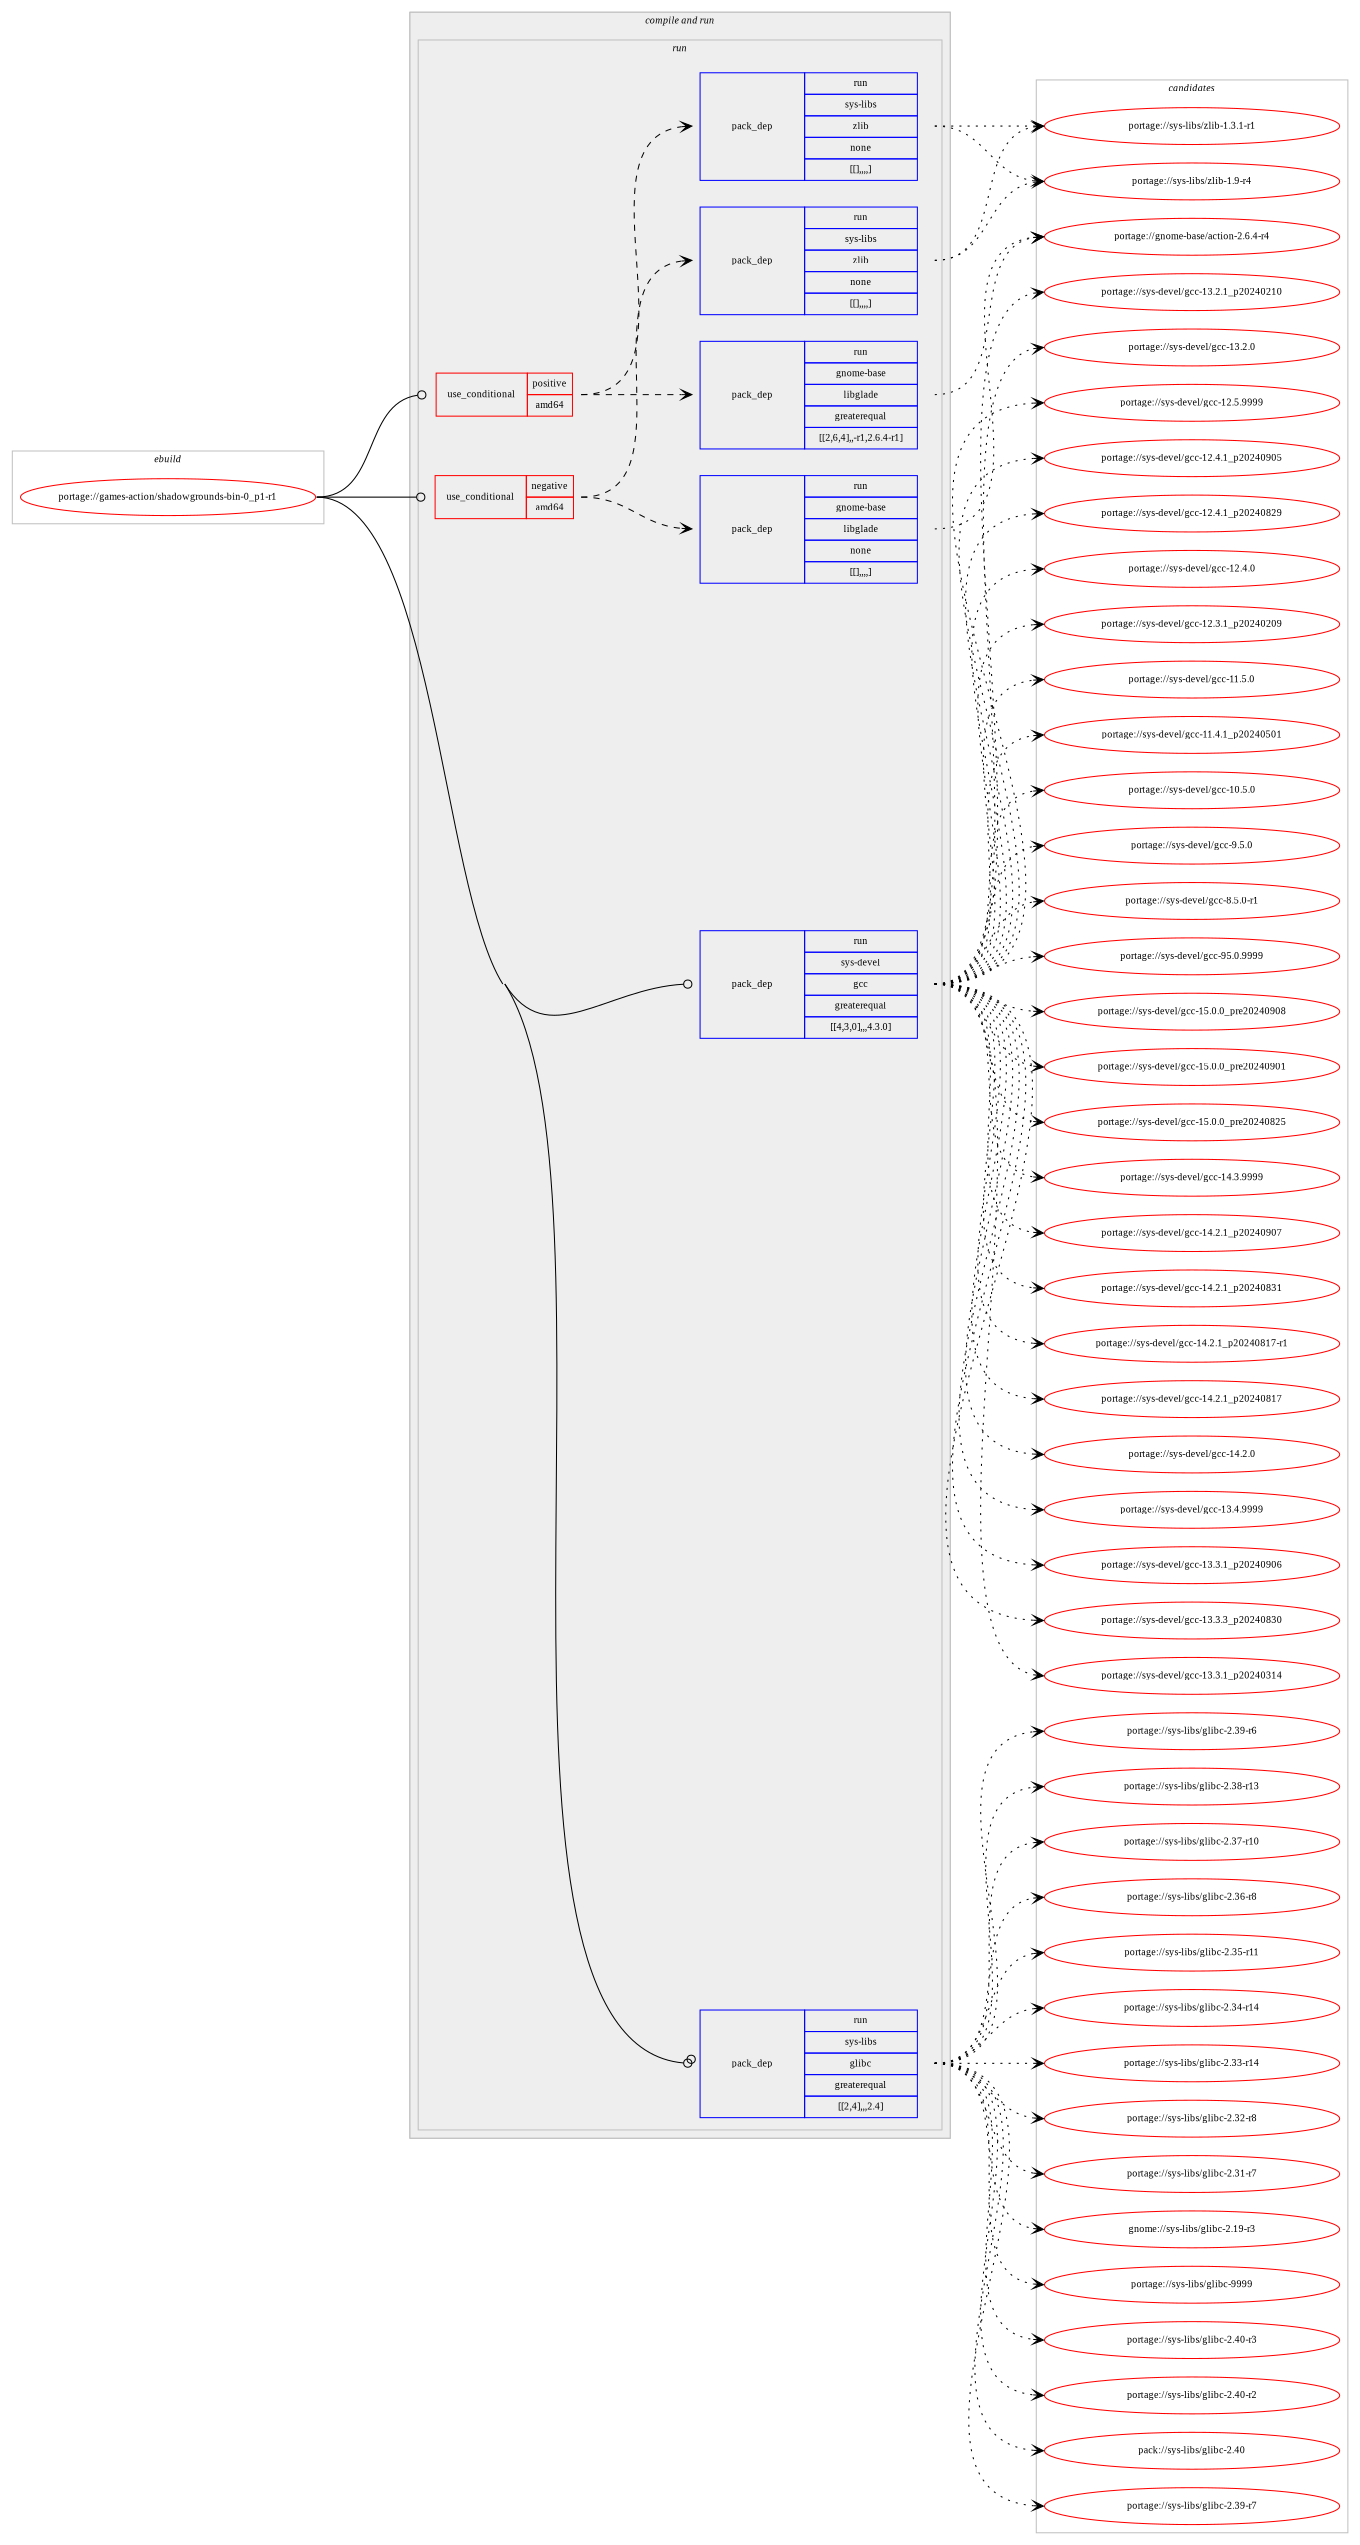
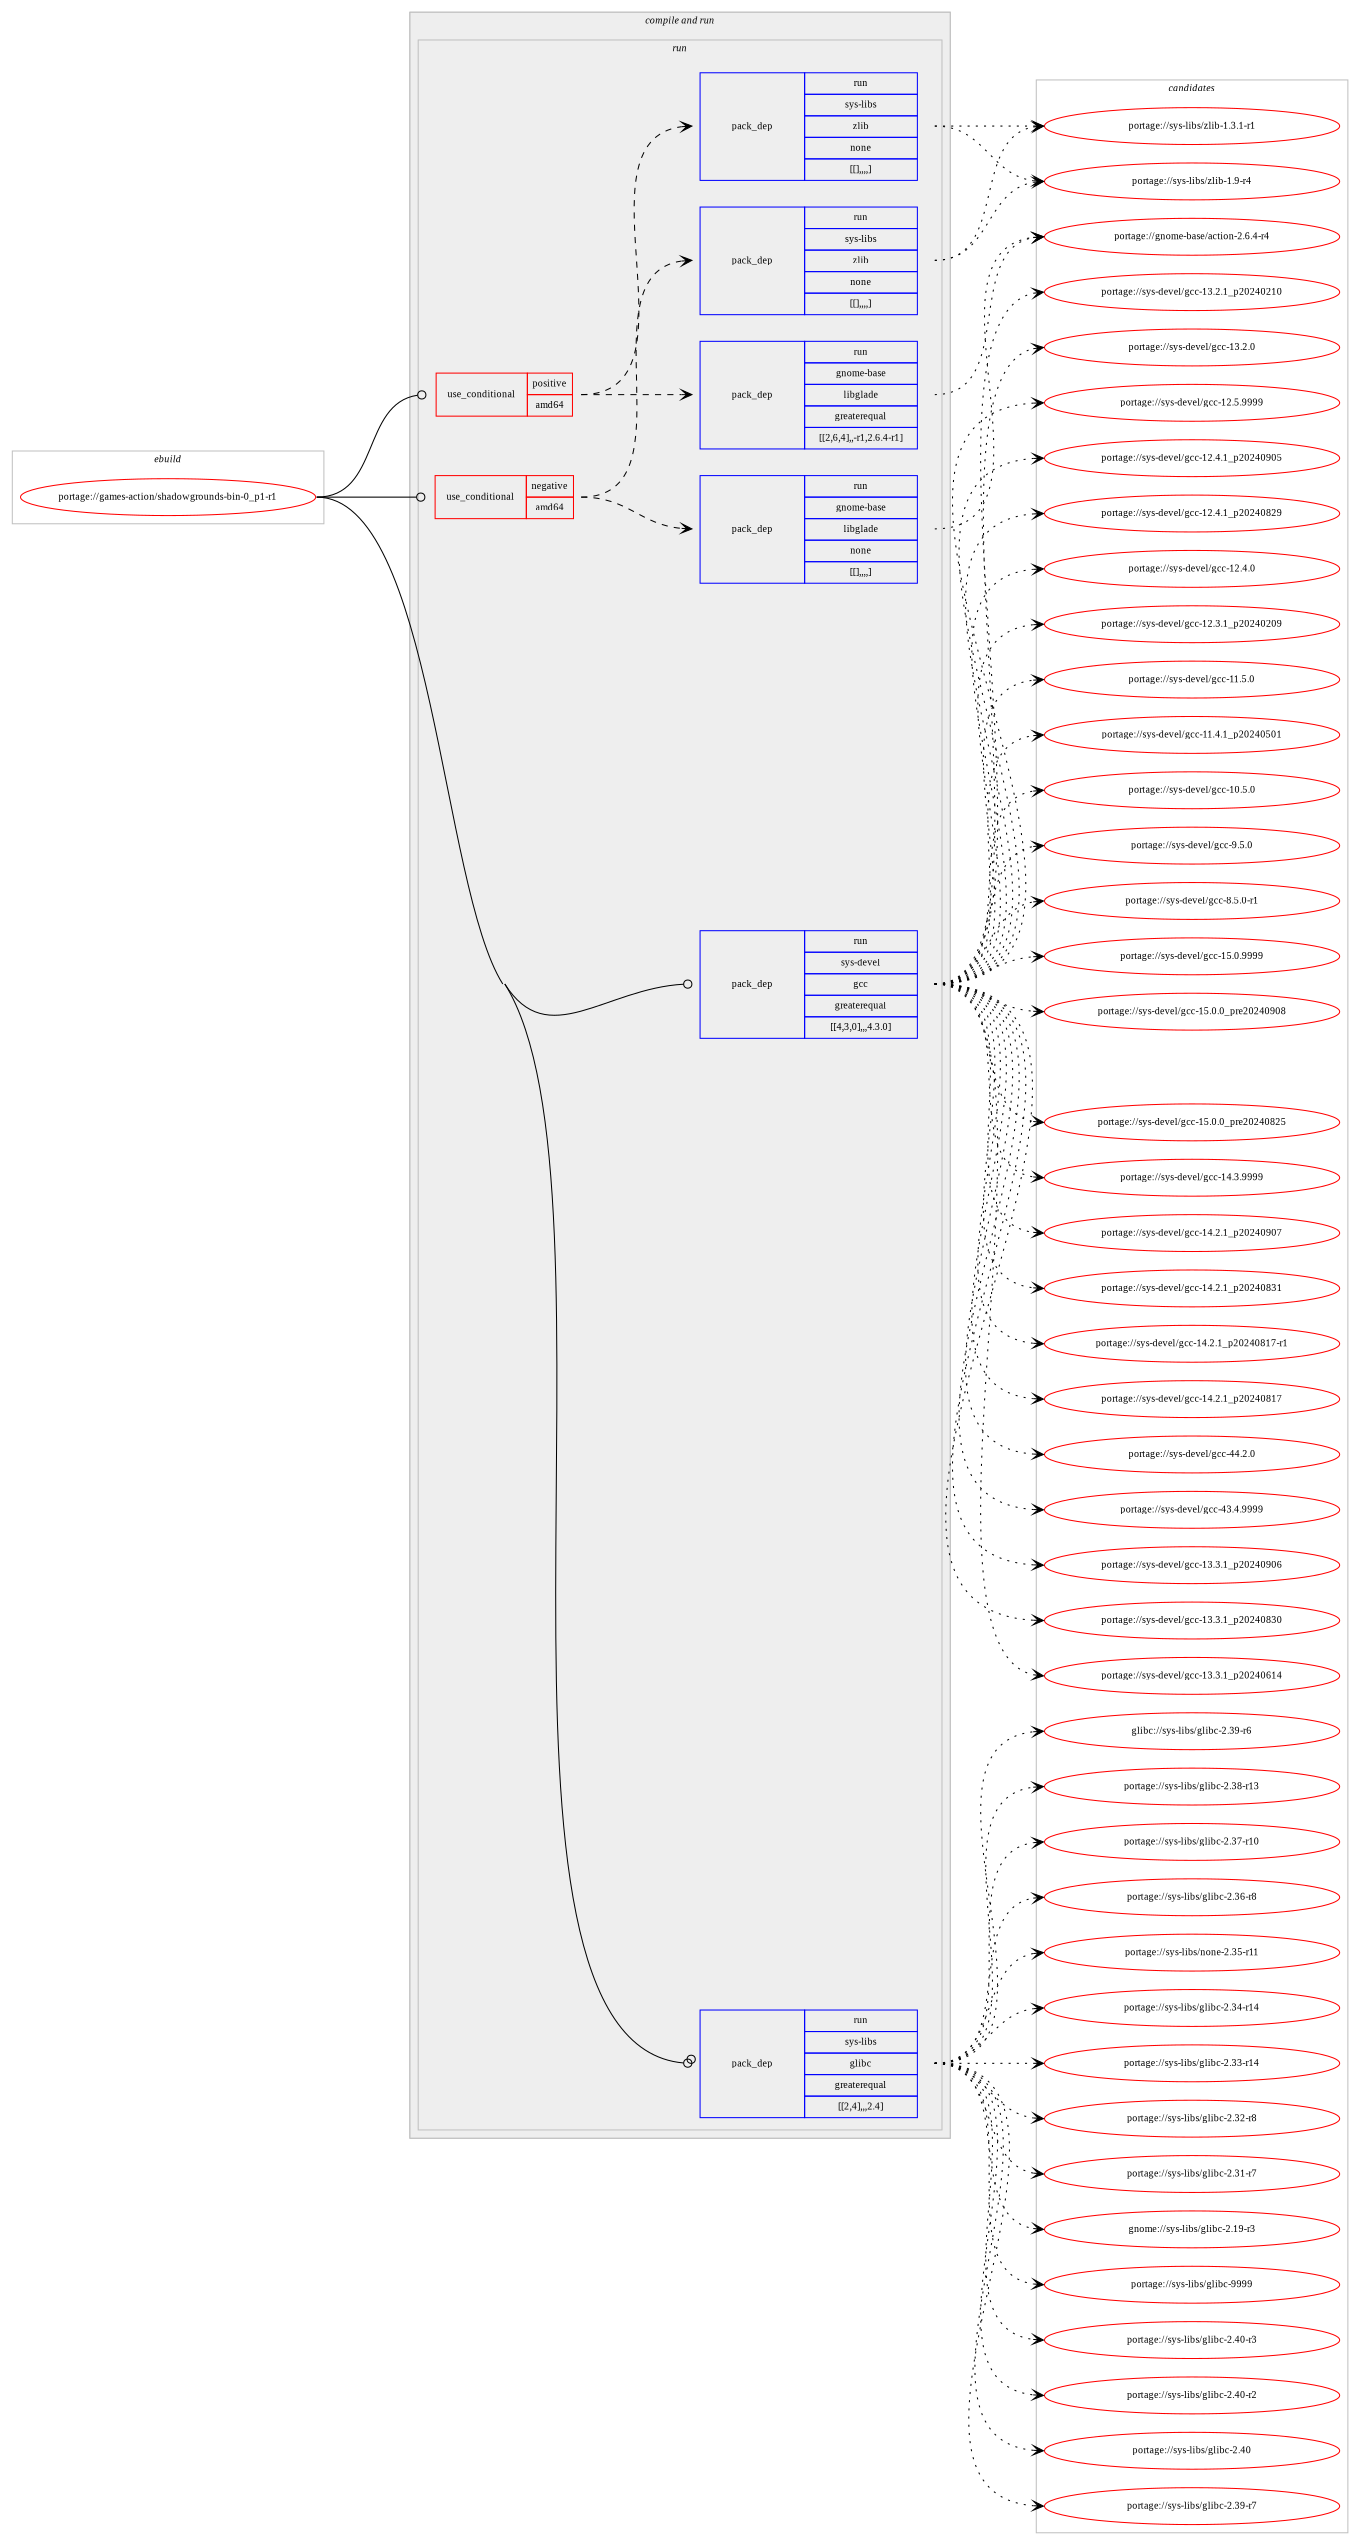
(1192, 956) -> (1192, 956)
(1192, 1067) -> none
(1192, 1454) -> (1192, 1454)
(1192, 1510) -> (1192, 1510)
(1192, 1621) -> (1192, 1621)
(1192, 1676) -> (1192, 1676)
(1192, 1731) -> (1192, 1731)
(1192, 1953) -> (1192, 1953)
(1192, 2451) -> (1192, 2451)
